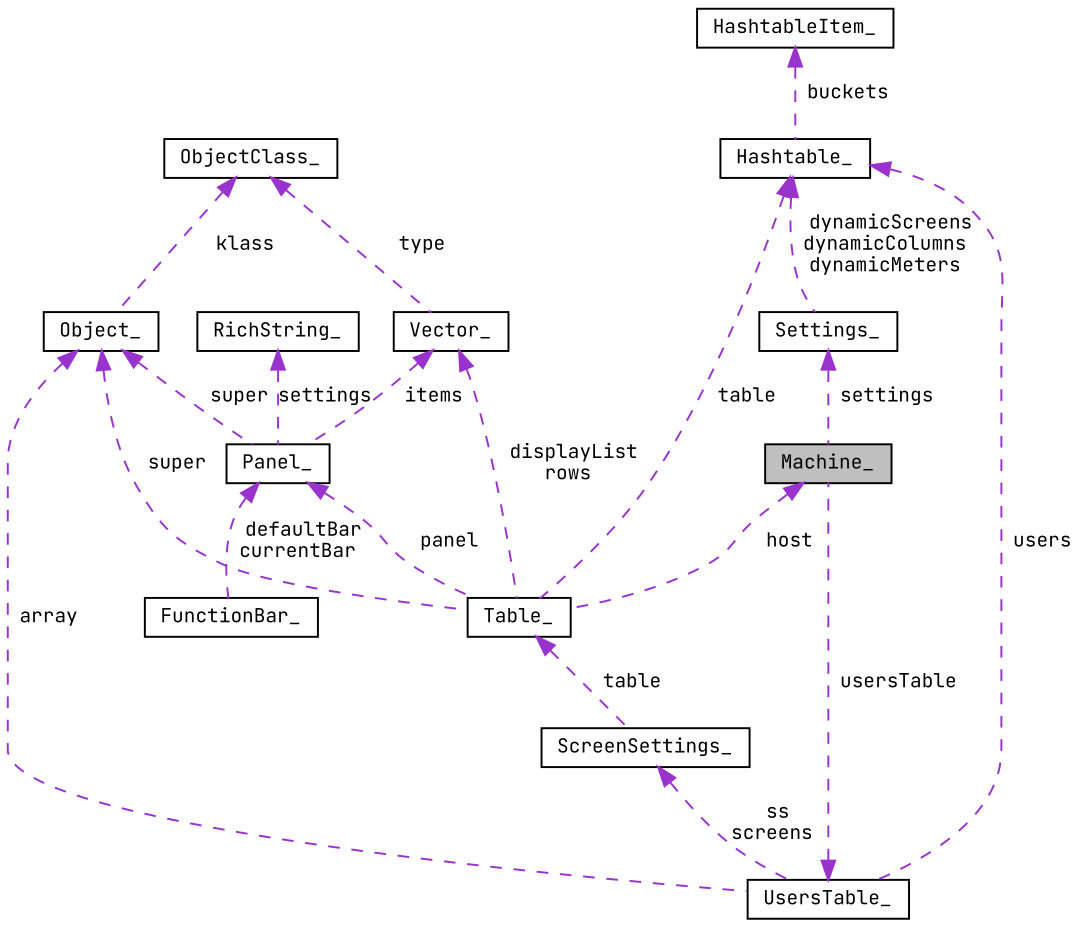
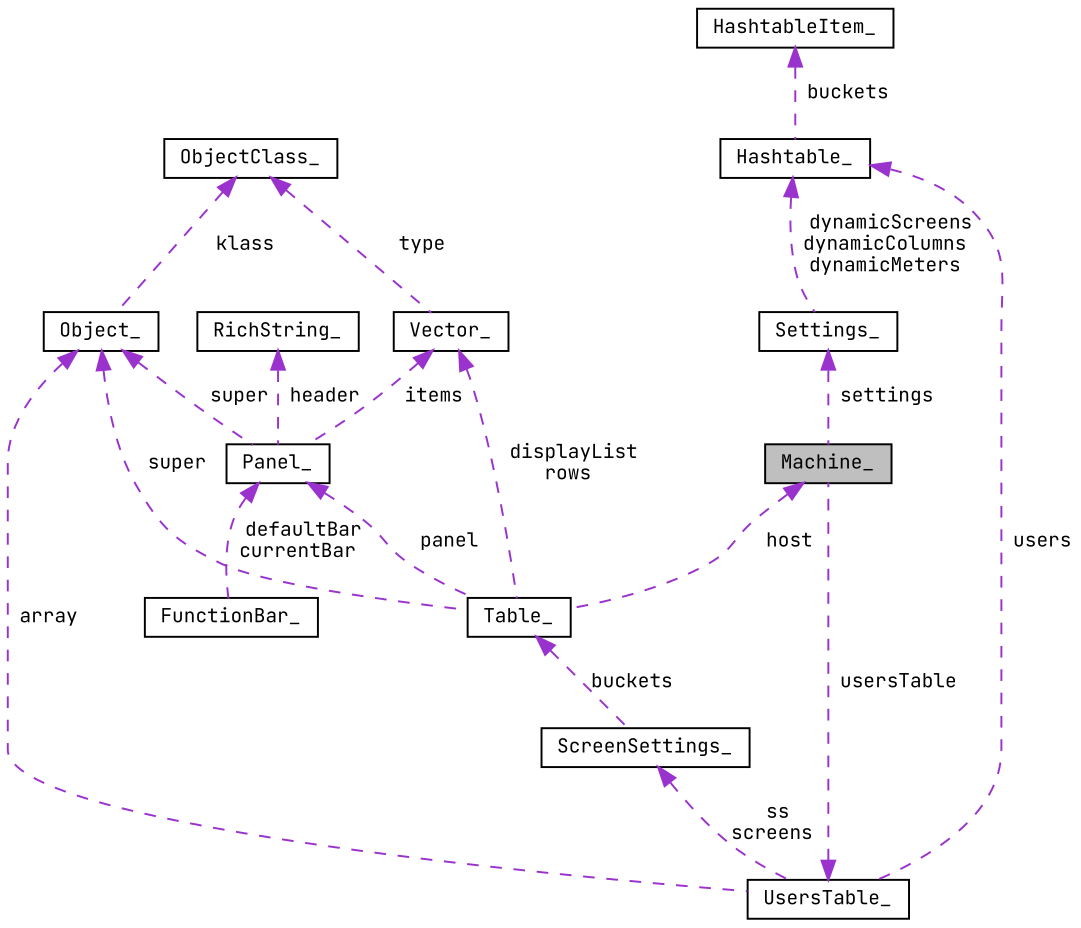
(320, 397) -> (320, 397)
(690, 415) -> none
(627, 682) -> (627, 682)
